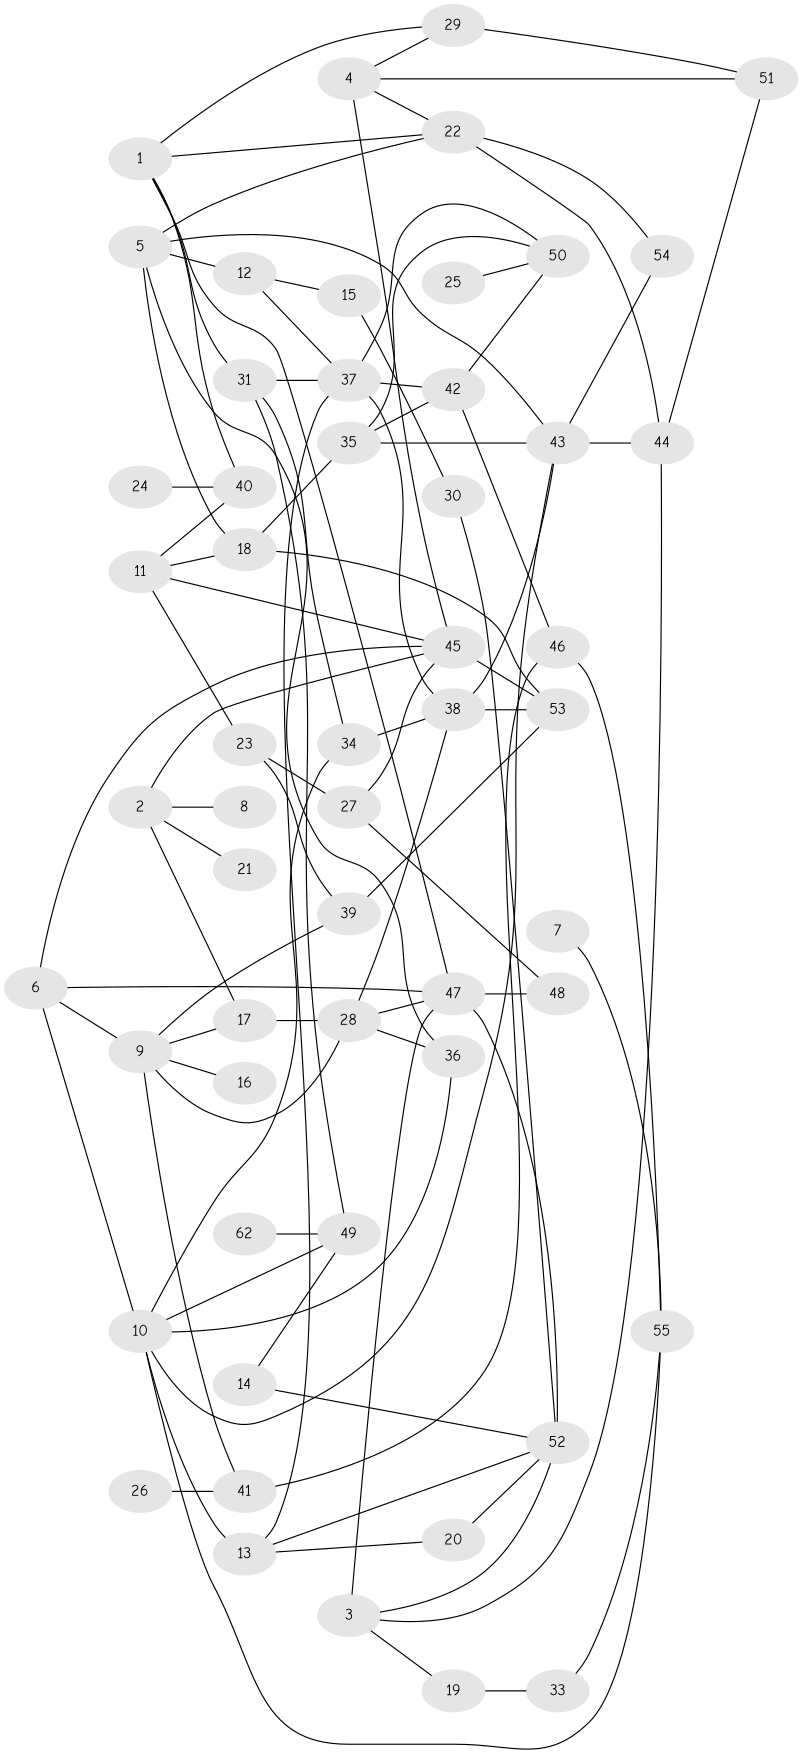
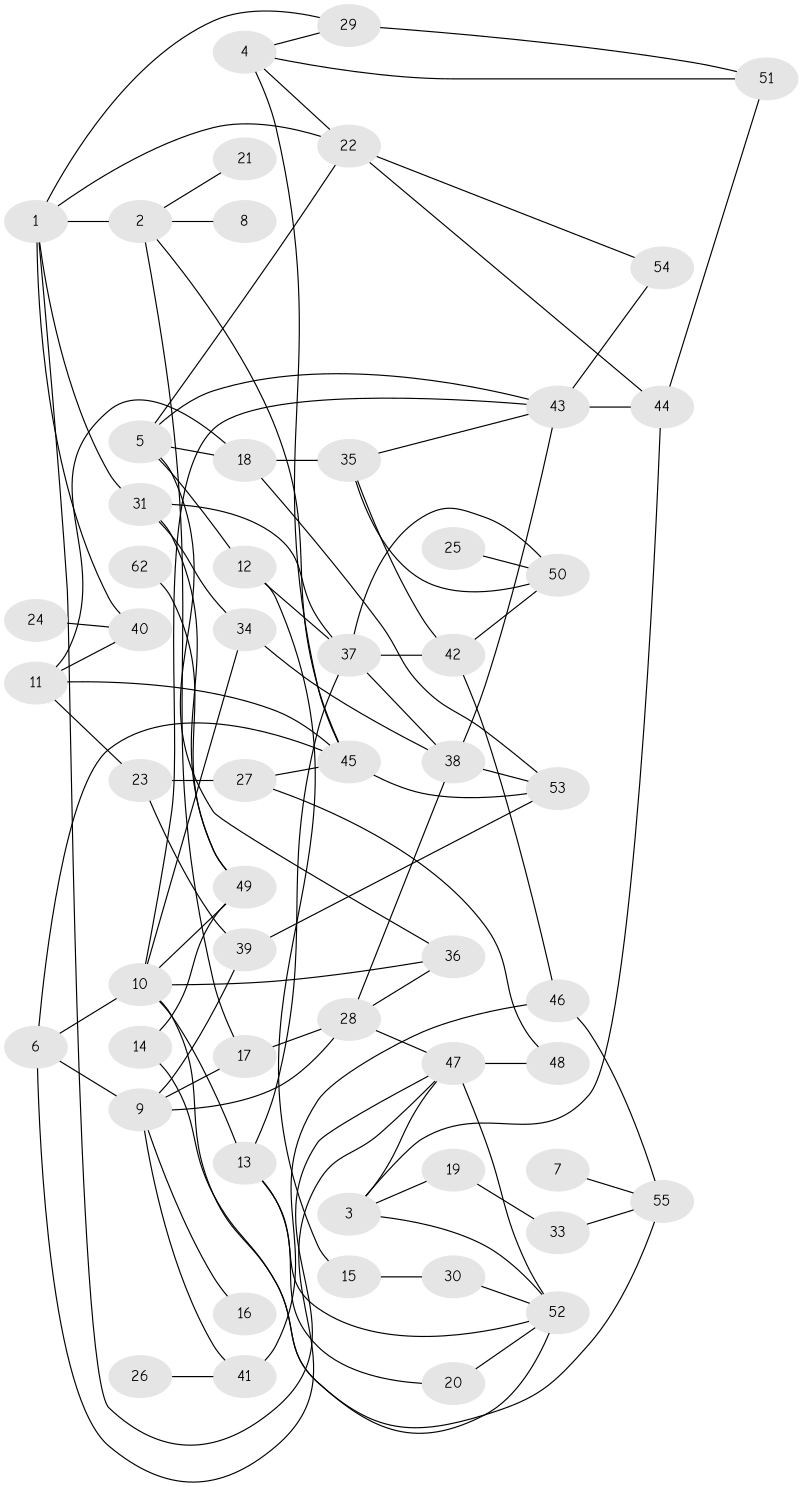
none -> (88, 222)
